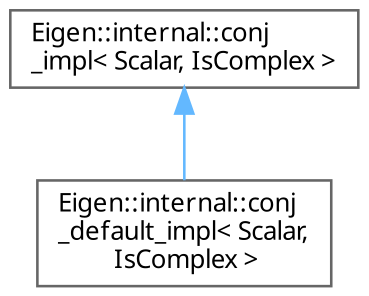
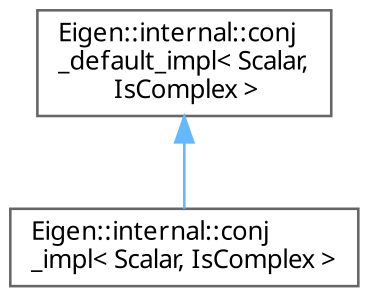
(184, 147) -> (184, 176)
